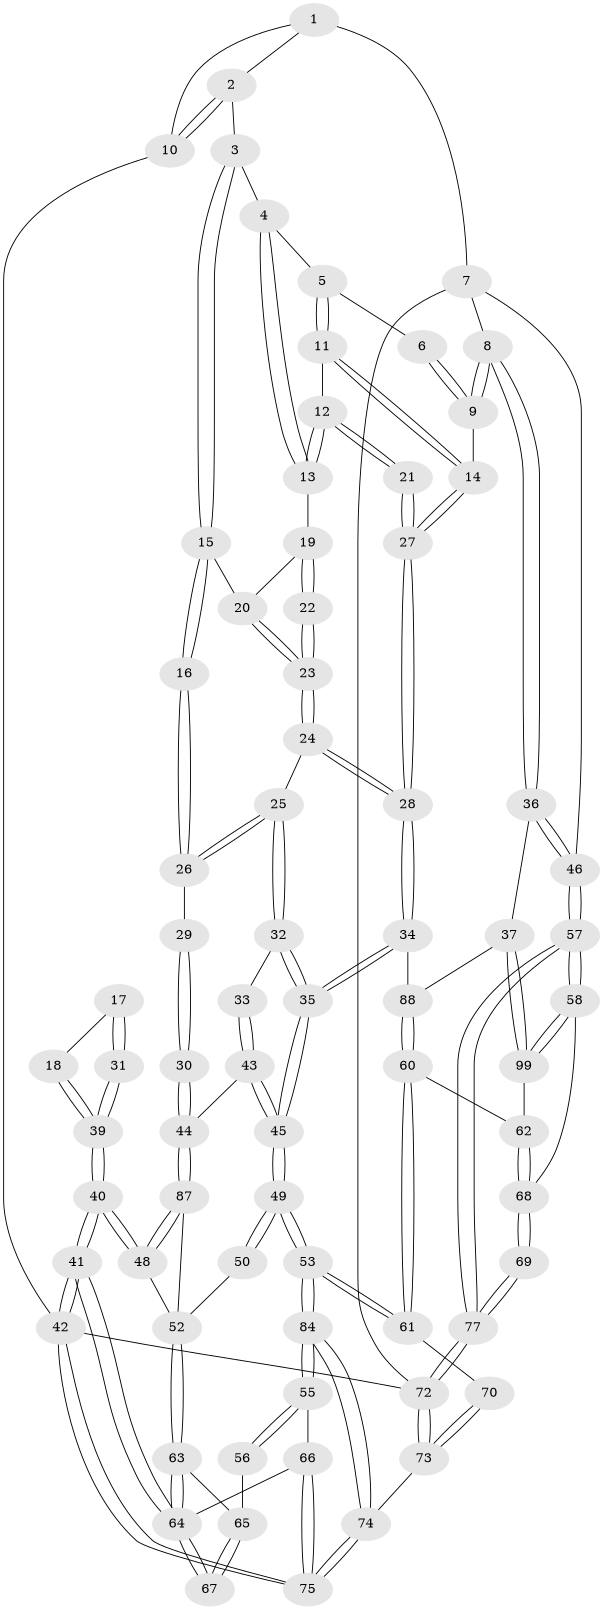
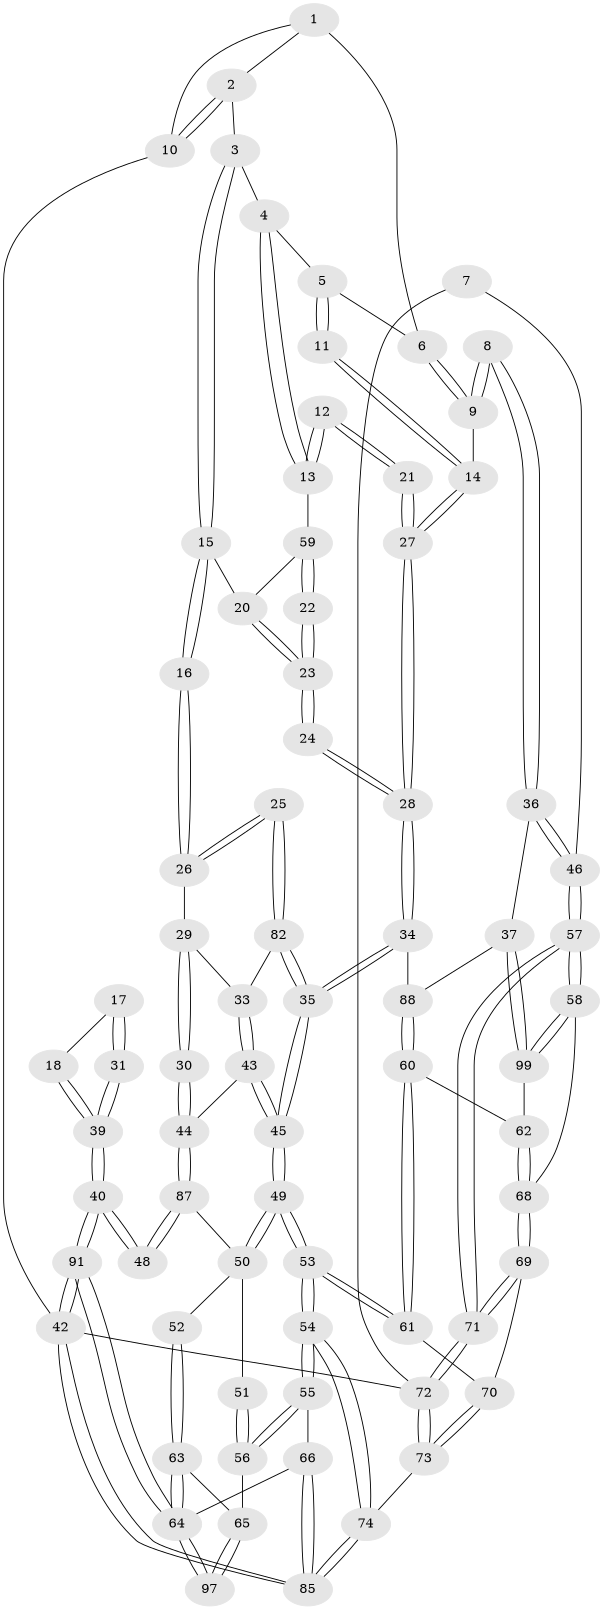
(440, 122) -> (397, 172)
(477, 314) -> none
(322, 380) -> none
(308, 543) -> (308, 543)
(293, 772) -> none
(279, 936) -> (279, 936)
none -> (213, 968)
(77, 1263) -> (77, 1263)
(181, 1263) -> (213, 1230)
(160, 1295) -> none
(308, 1328) -> (308, 1328)
(473, 1328) -> (473, 1328)
none -> (510, 1329)
none -> (243, 1393)
(210, 1590) -> (210, 1590)
(308, 1590) -> (308, 1590)
